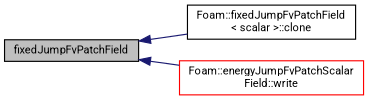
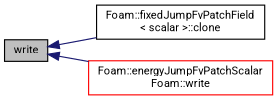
(72, 51) -> (26, 51)
(272, 78) -> (181, 78)
